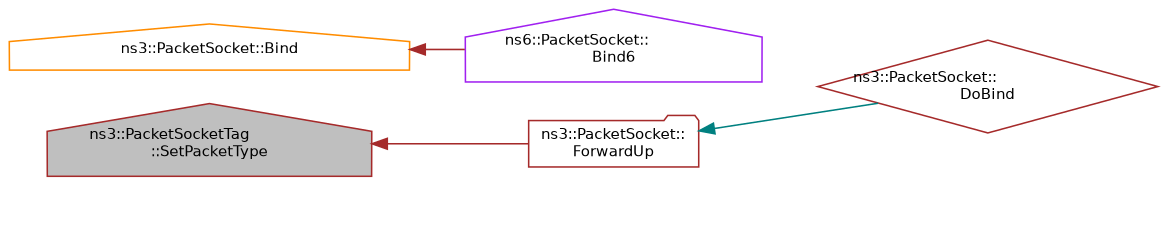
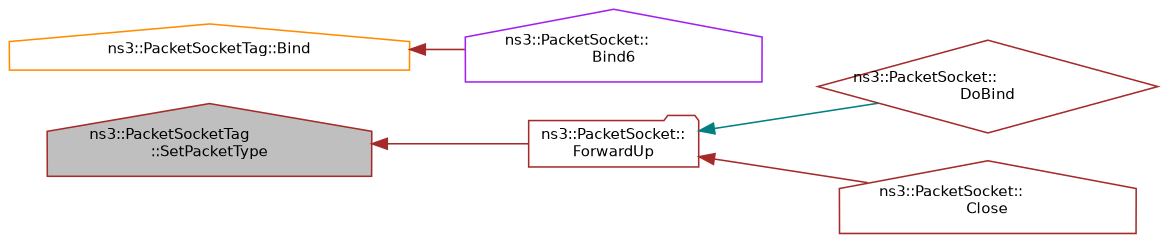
(209, 49) -> (209, 49)
(614, 49) -> (614, 49)
none -> (988, 201)
